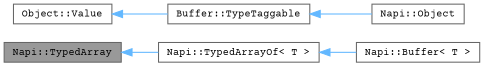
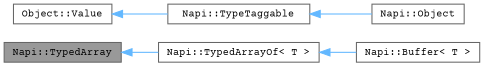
(239, 14) -> (239, 14)
